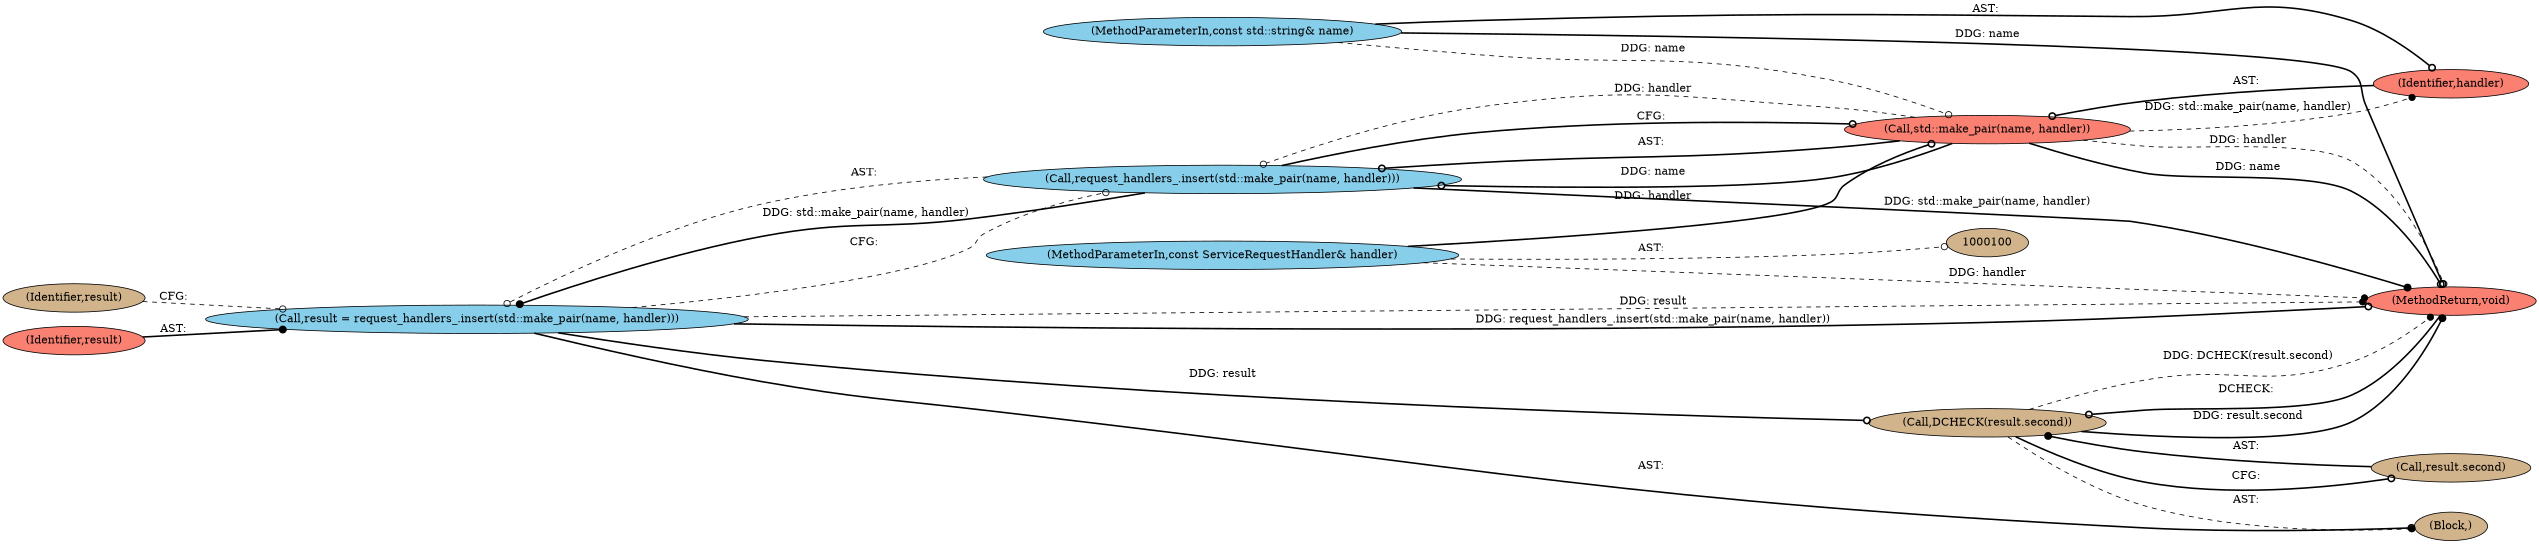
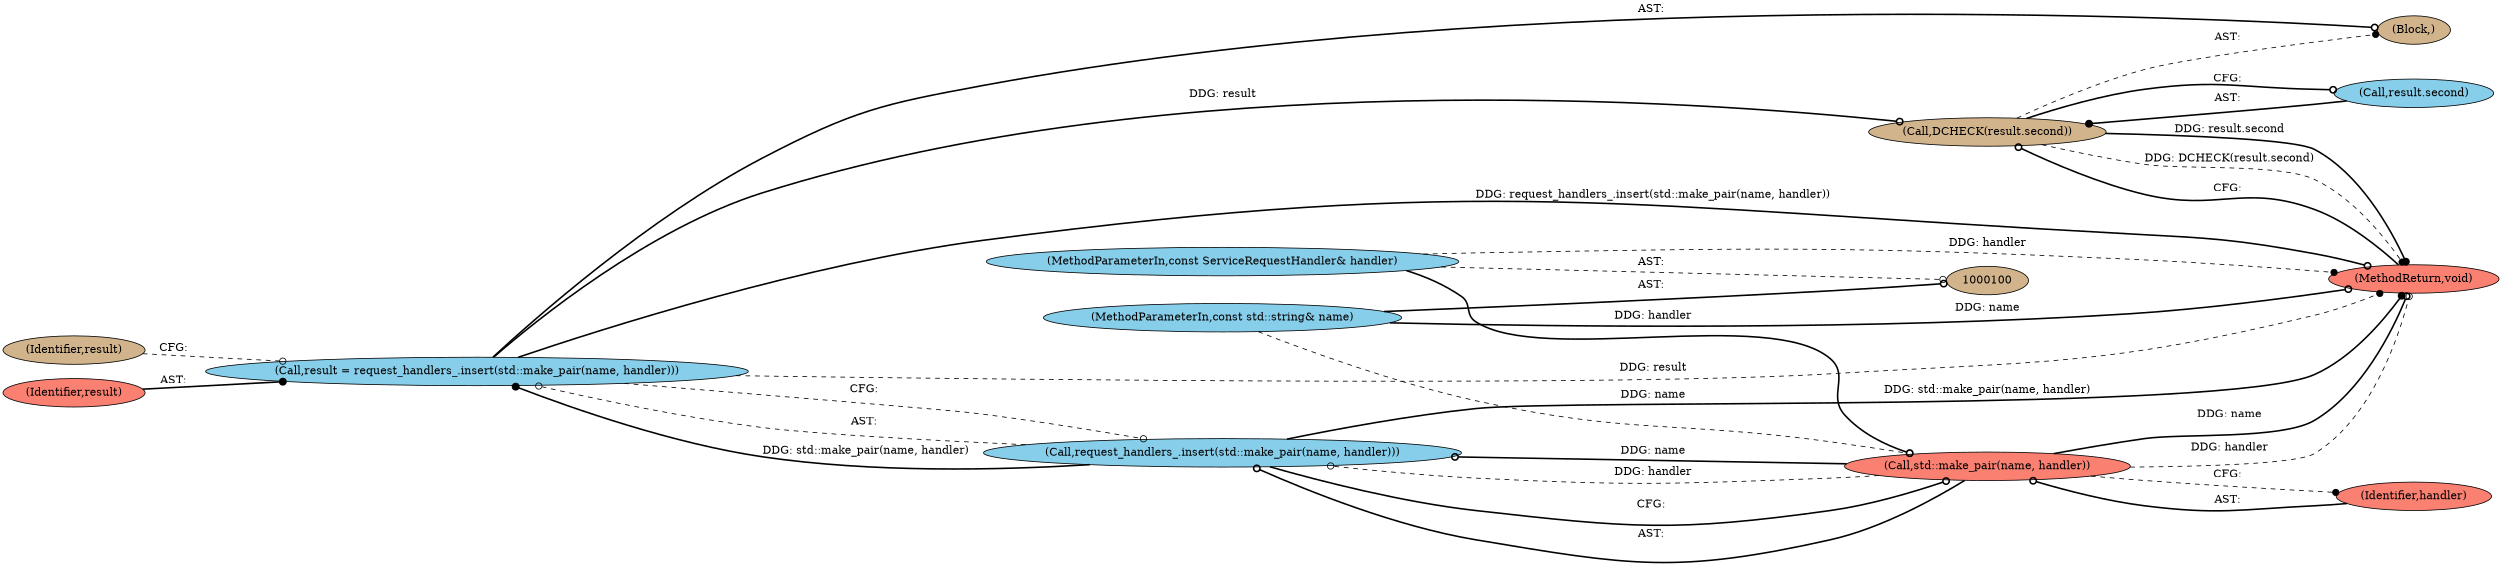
(1910, 15) -> (1662, 299)
(2248, 107) -> (2229, 475)
(2248, 389) -> (2229, 188)
(2451, 468) -> (2414, 93)
